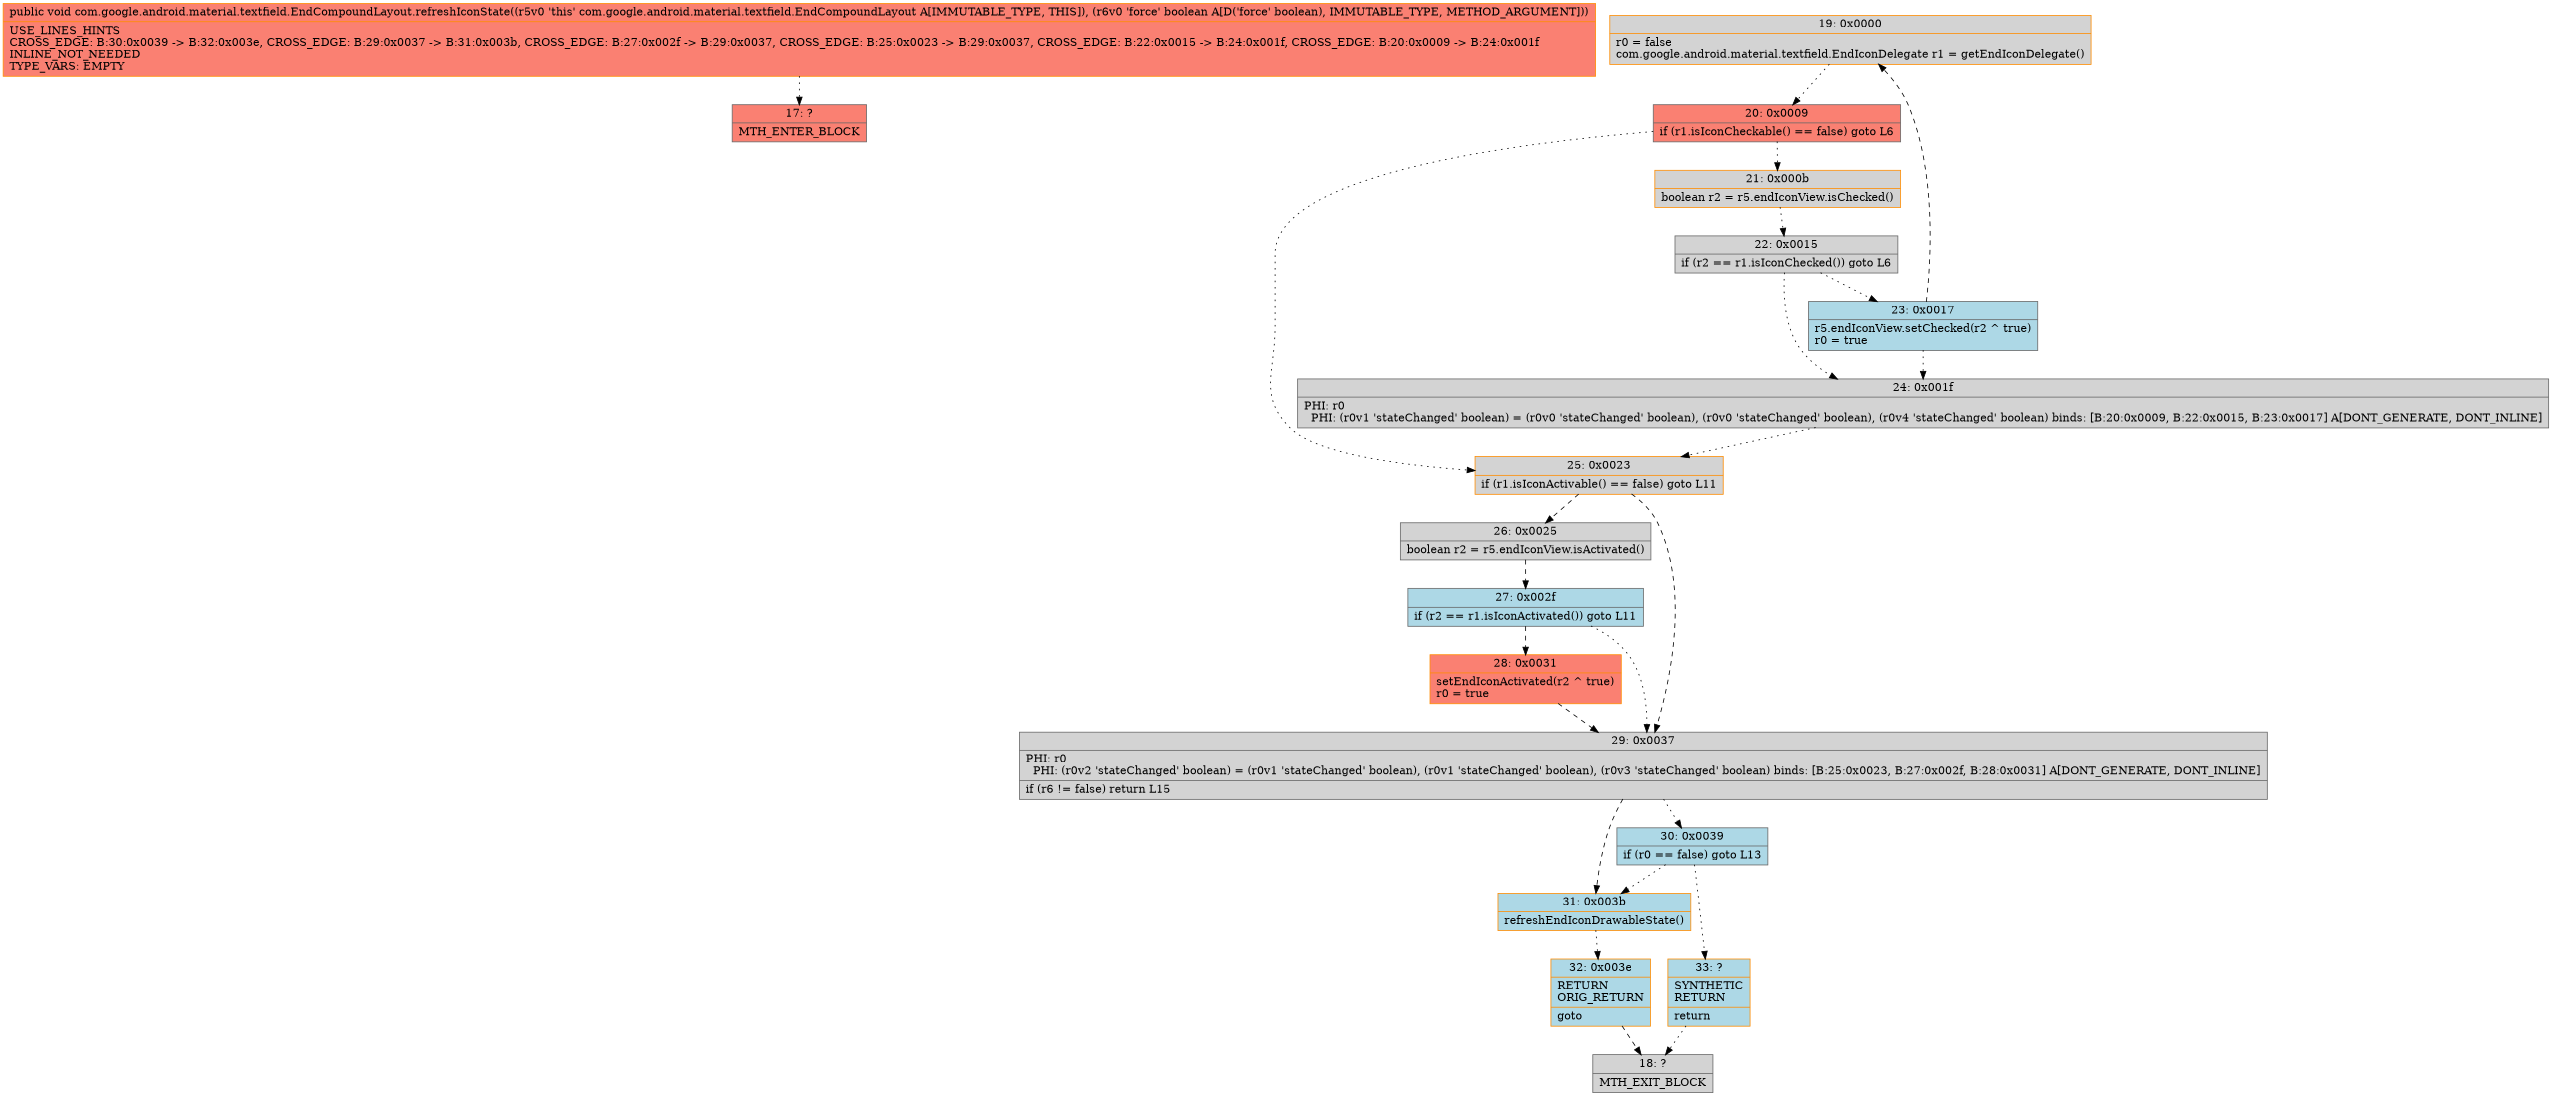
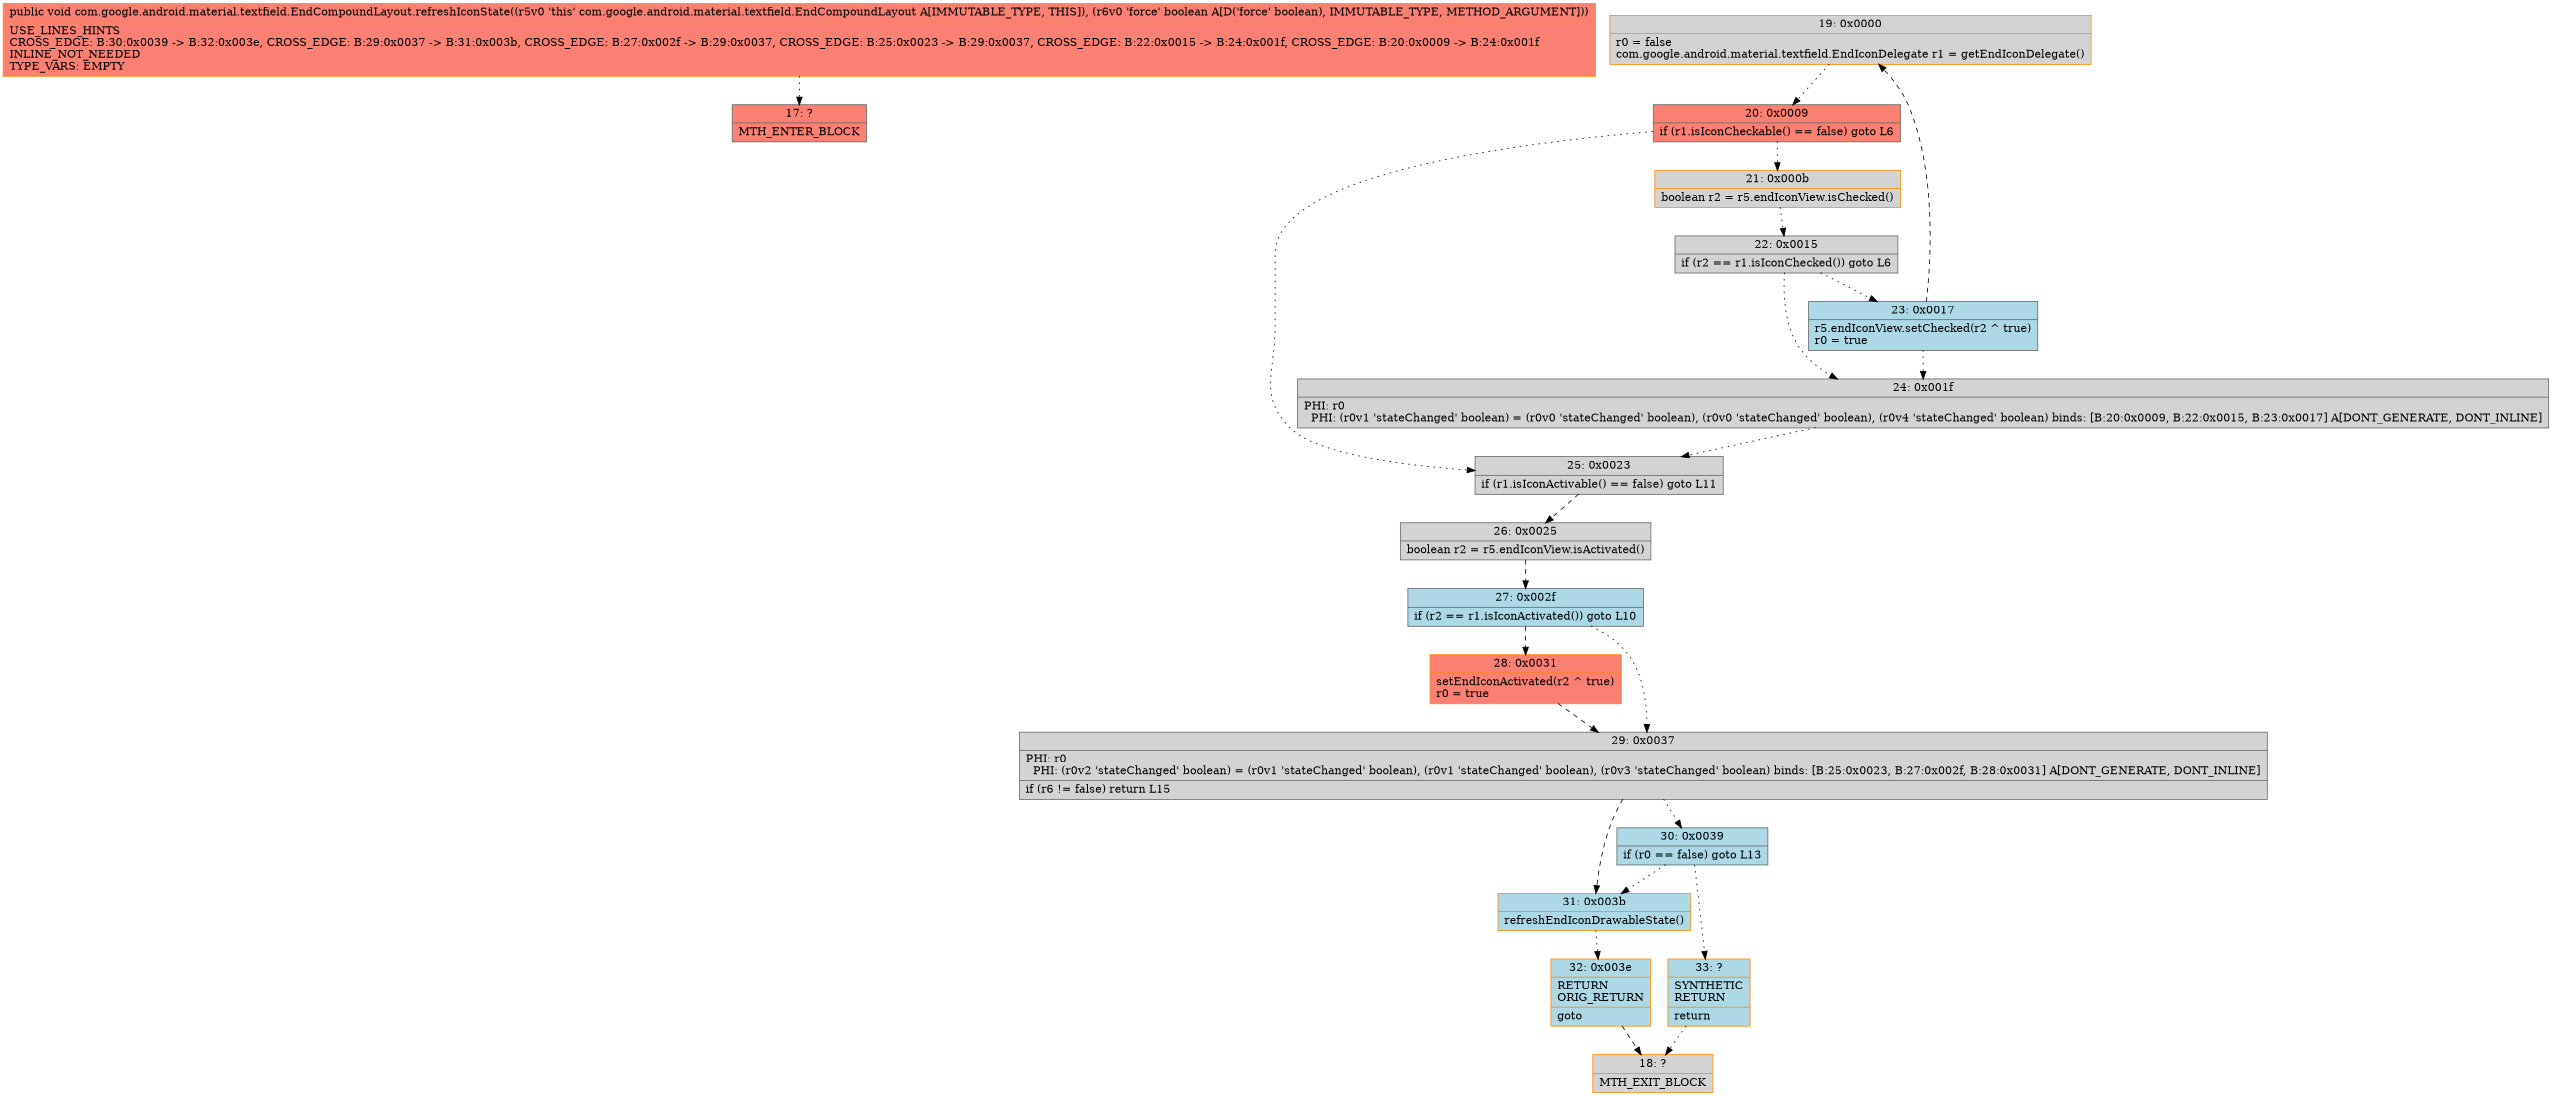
(1599, 475) -> (1599, 475)
(1675, 604) -> none
(1526, 616) -> (1526, 616)
(1653, 1074) -> (1653, 1074)
